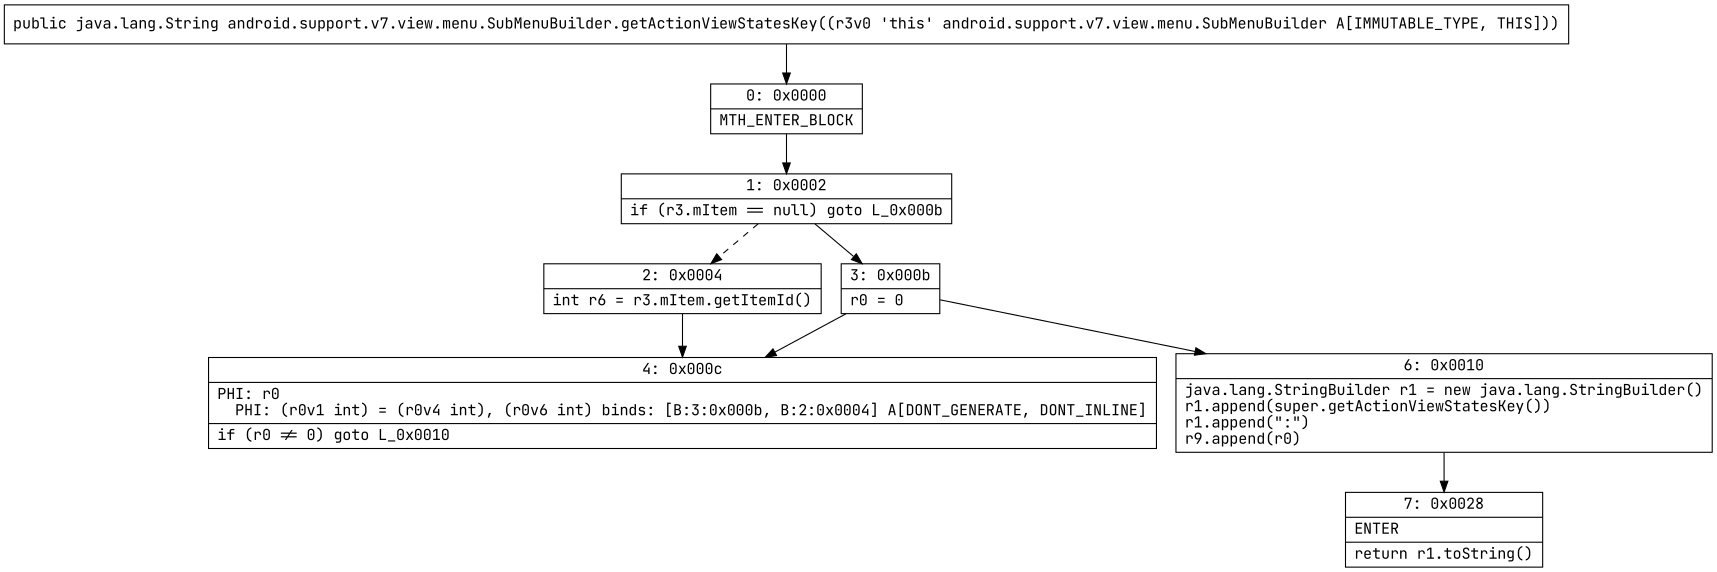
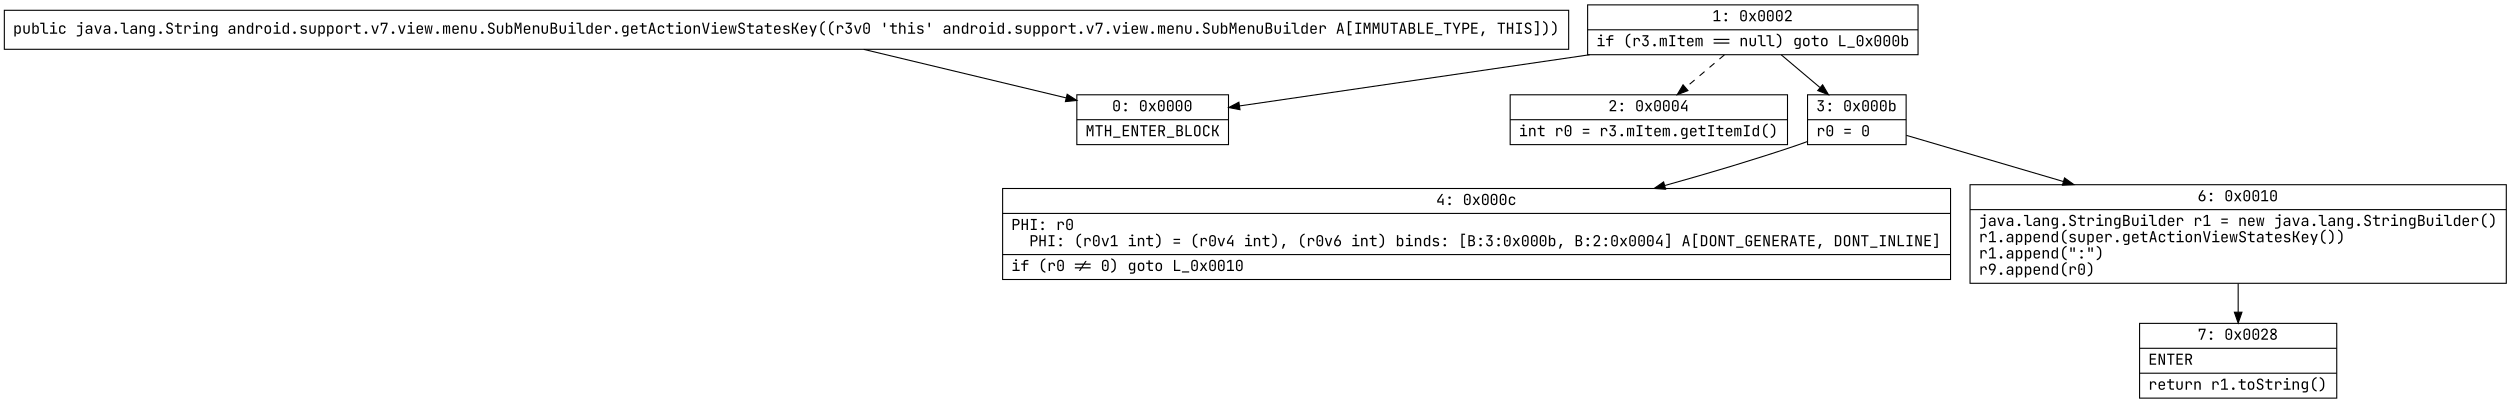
(786, 148) -> (1415, 80)
(682, 301) -> (1649, 132)
(682, 330) -> none
